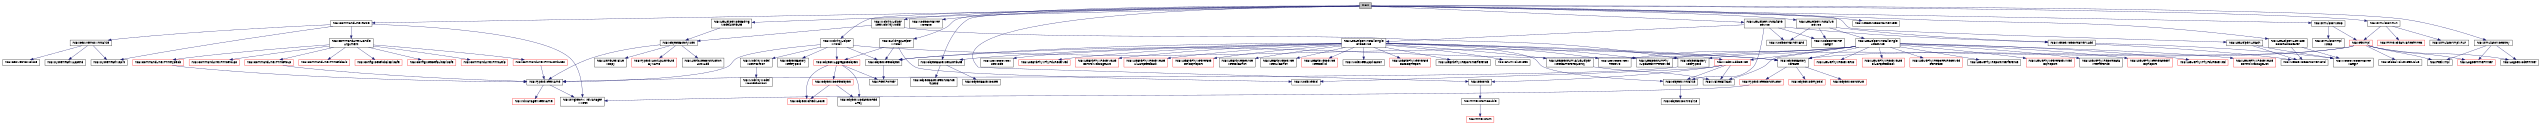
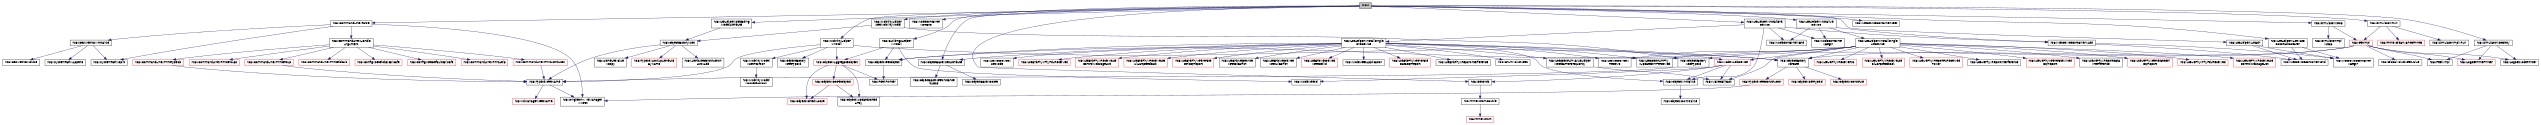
(860, 53) -> none
(1936, 63) -> (1936, 63)
